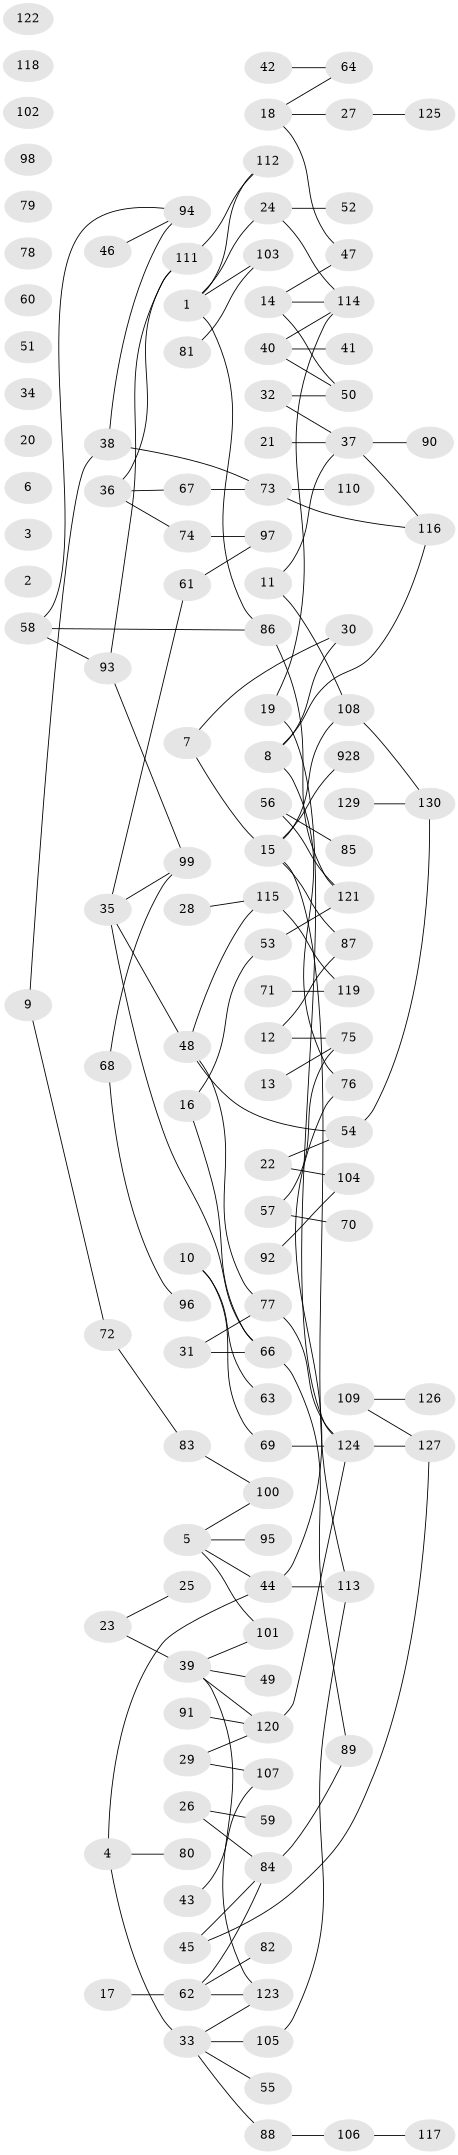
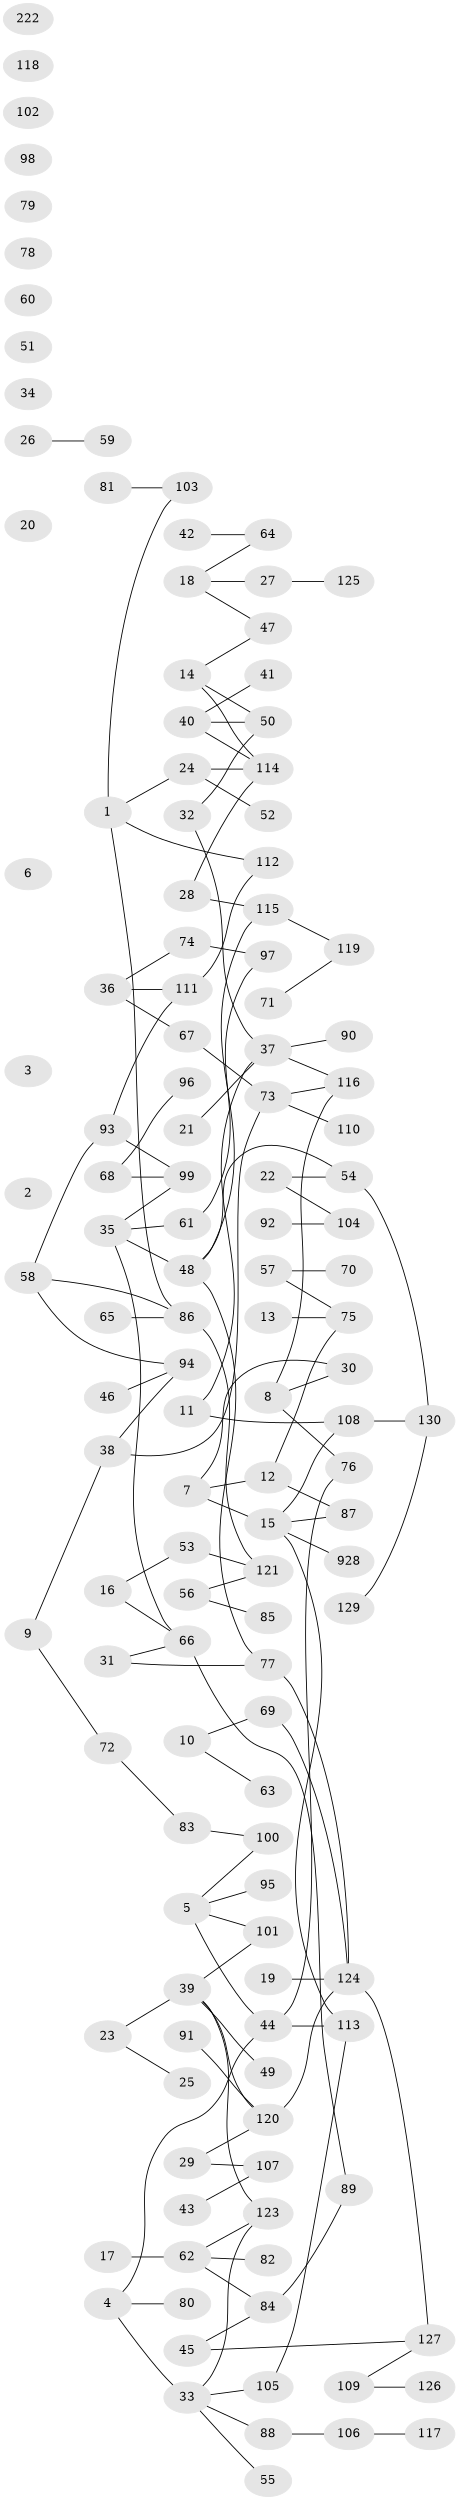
(28, 19) -> (28, 19)
(301, 513) -> (220, 829)
none -> (108, 1318)
none -> (232, 1484)
(233, 1841) -> none
